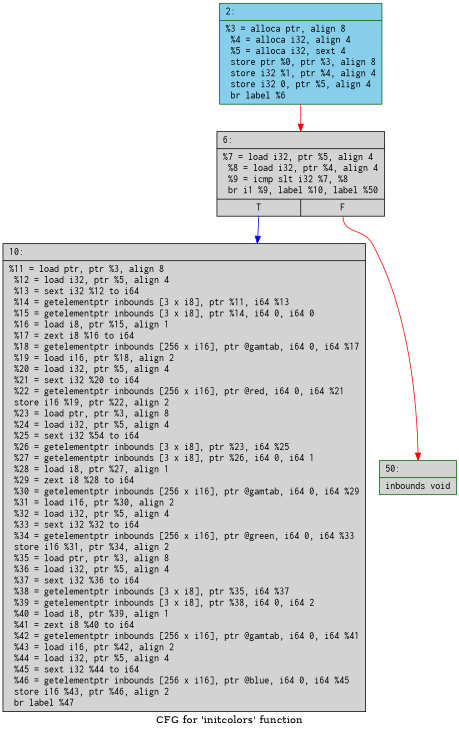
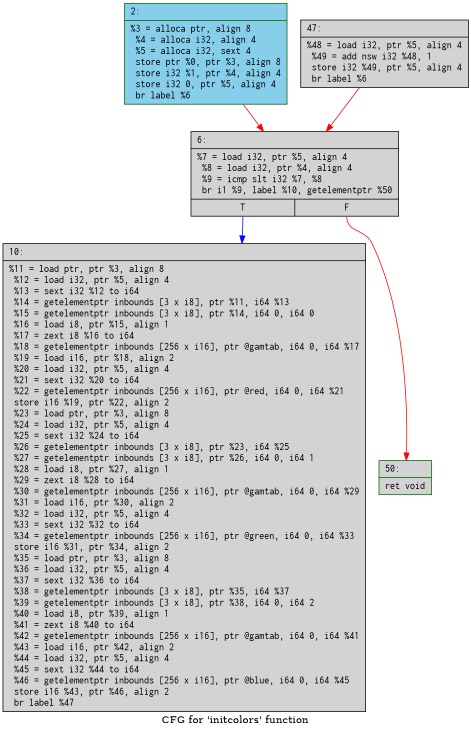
none -> (385, 54)
(301, 190) -> (295, 190)
(74, 436) -> (74, 436)
(418, 486) -> (405, 486)
